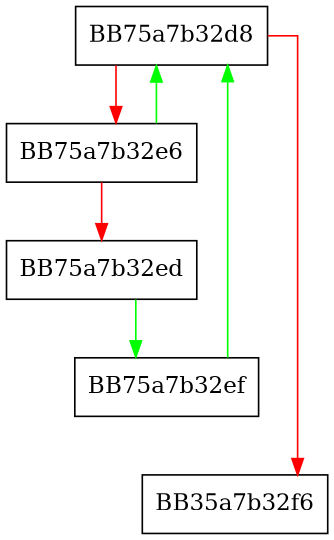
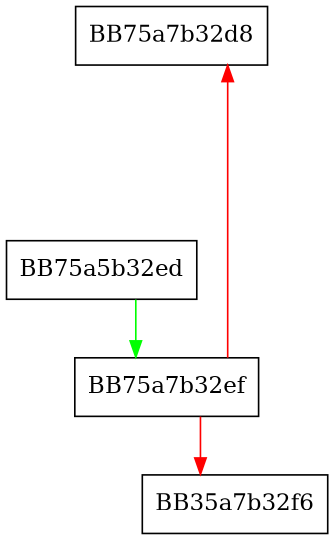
(102, 153) -> none
(228, 220) -> (228, 220)
(298, 232) -> (200, 437)
(102, 270) -> (102, 270)
